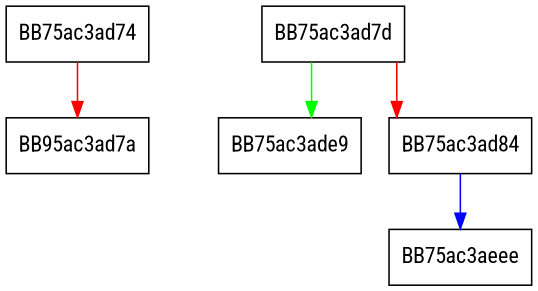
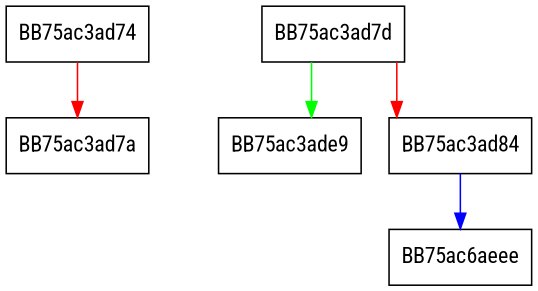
(77, 146) -> (77, 146)
(460, 257) -> (460, 257)
